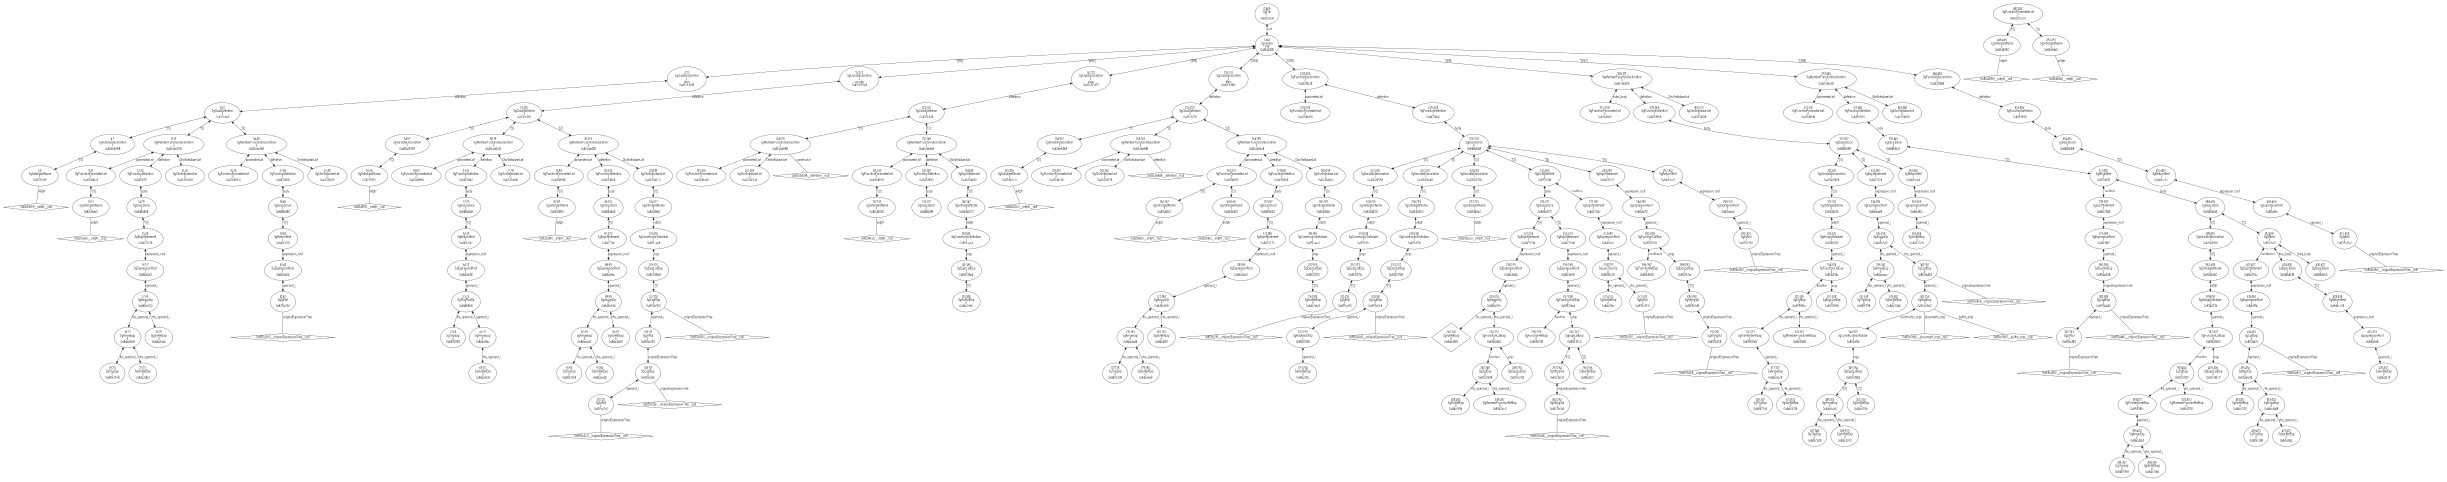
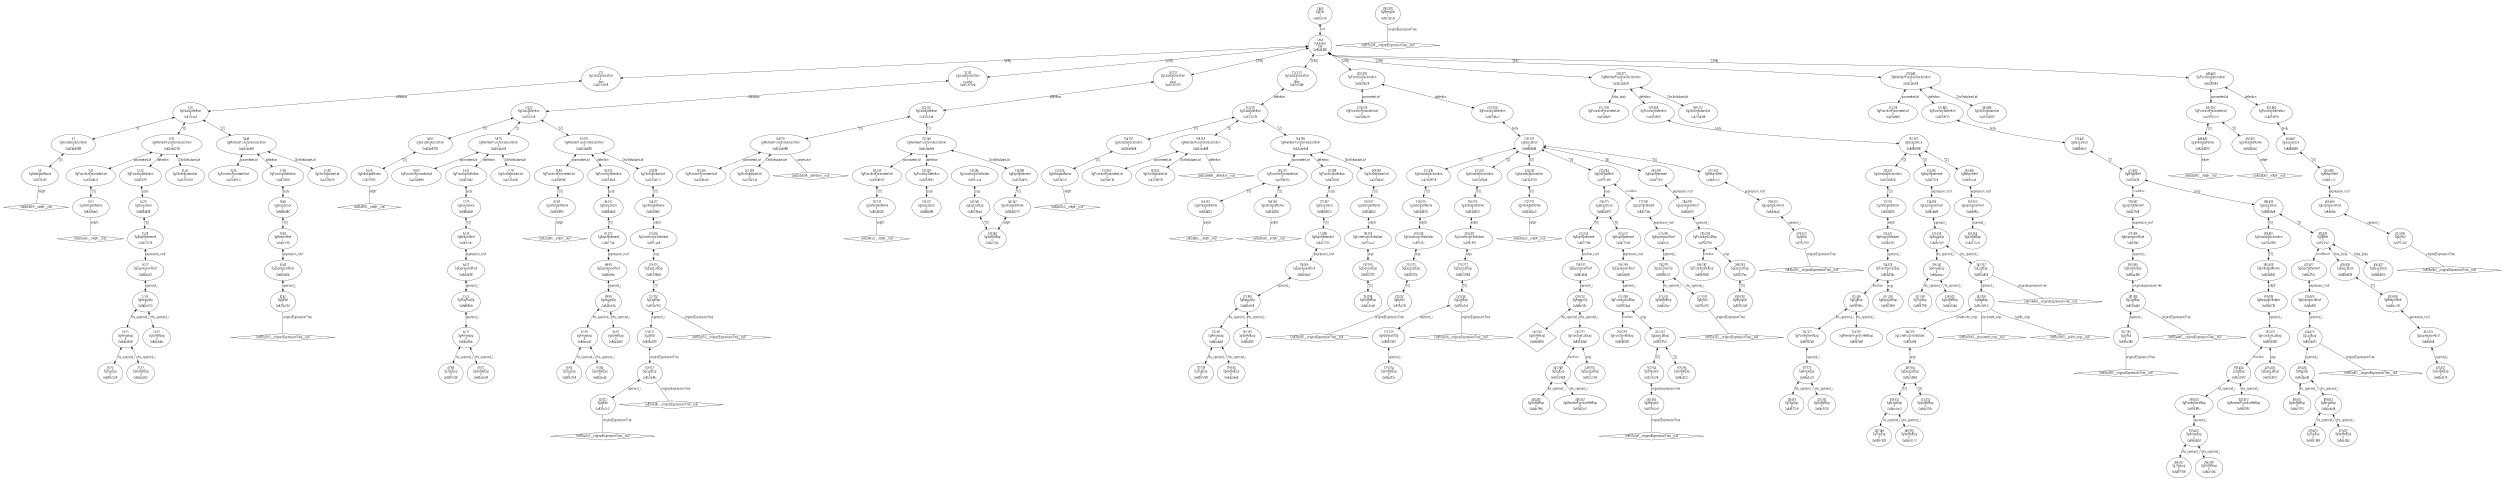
none -> (2211, 96)
(966, 223) -> (1002, 223)
(1530, 255) -> (1591, 255)
(1655, 255) -> (1708, 255)
(456, 319) -> (456, 355)
(1703, 320) -> none
